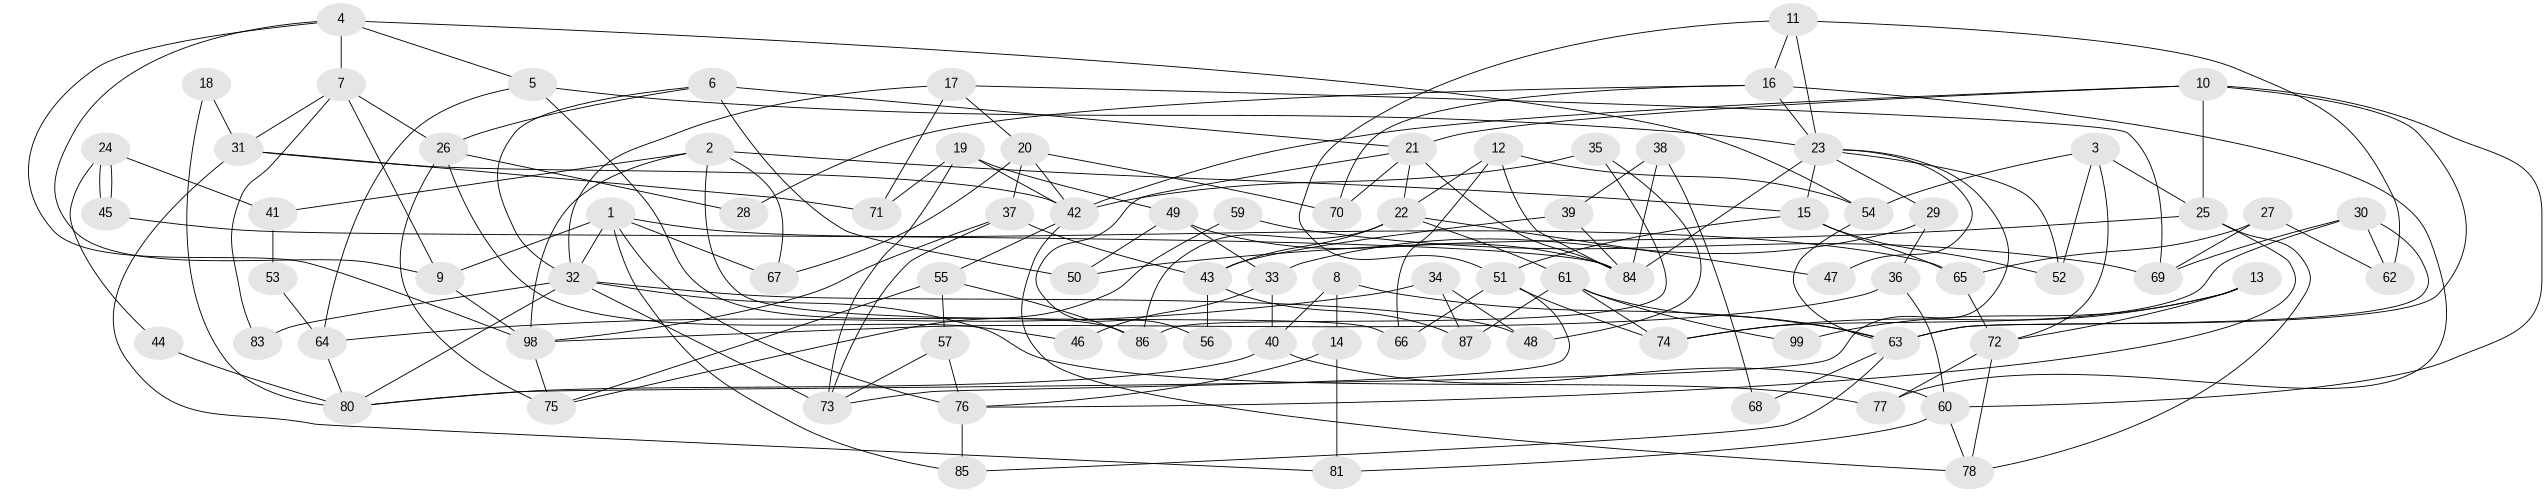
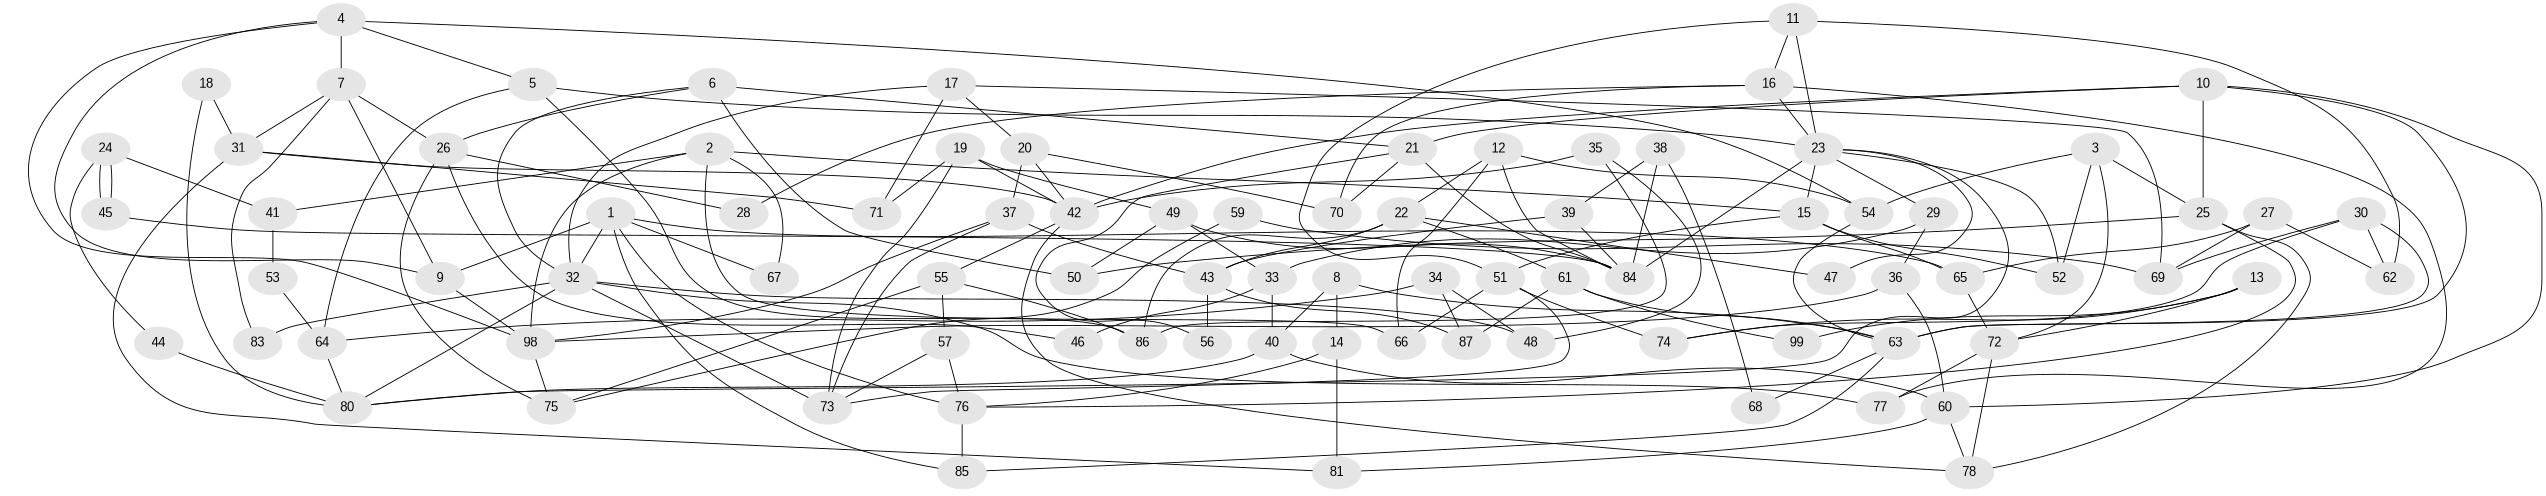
(1408, 173) -> none
(926, 221) -> none
(1605, 305) -> none
